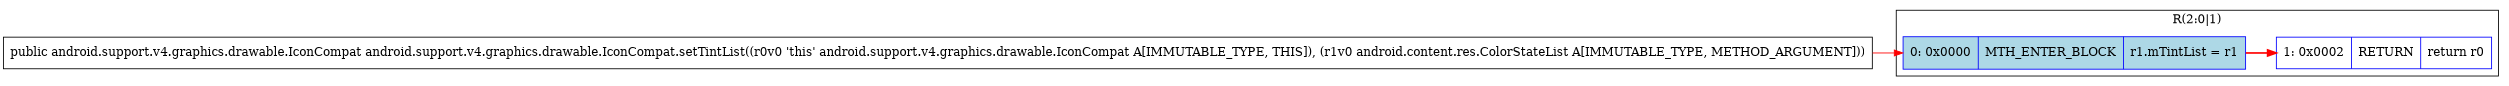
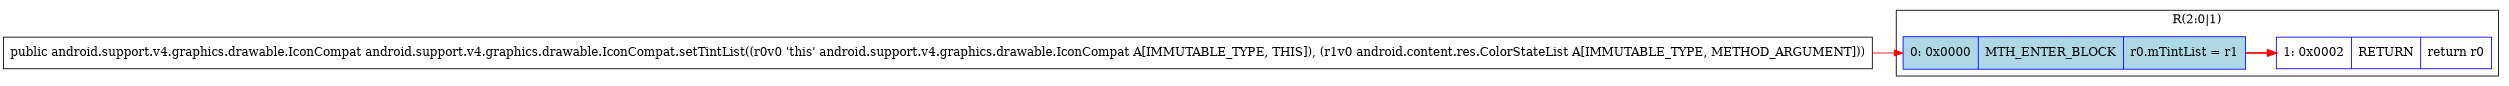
(2185, 53) -> (2185, 53)
